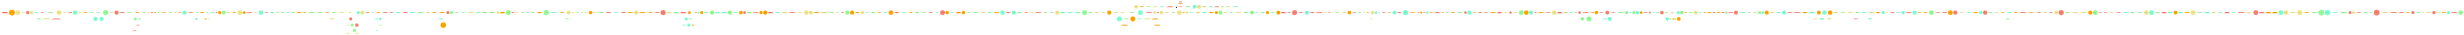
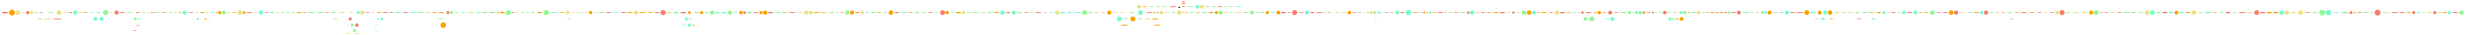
(964, 13) -> (964, 13)
none -> (1371, 13)
(1805, 13) -> (1807, 13)
